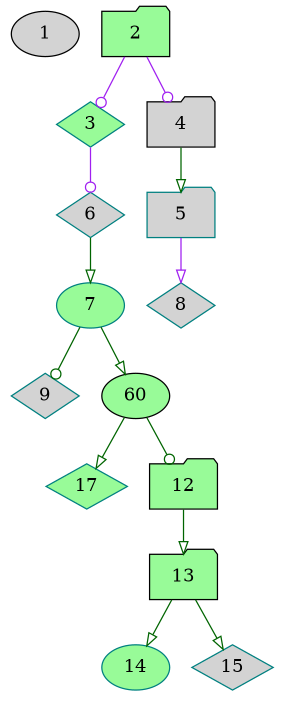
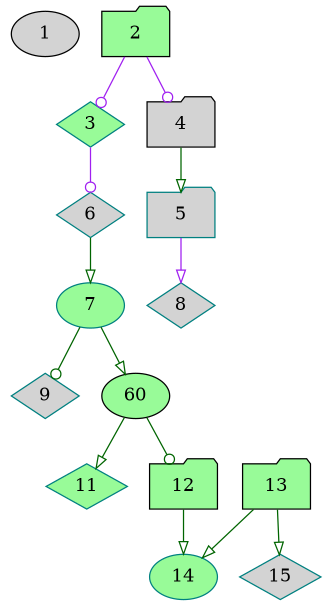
(87, 486) -> (87, 486)
(184, 526) -> (184, 526)
